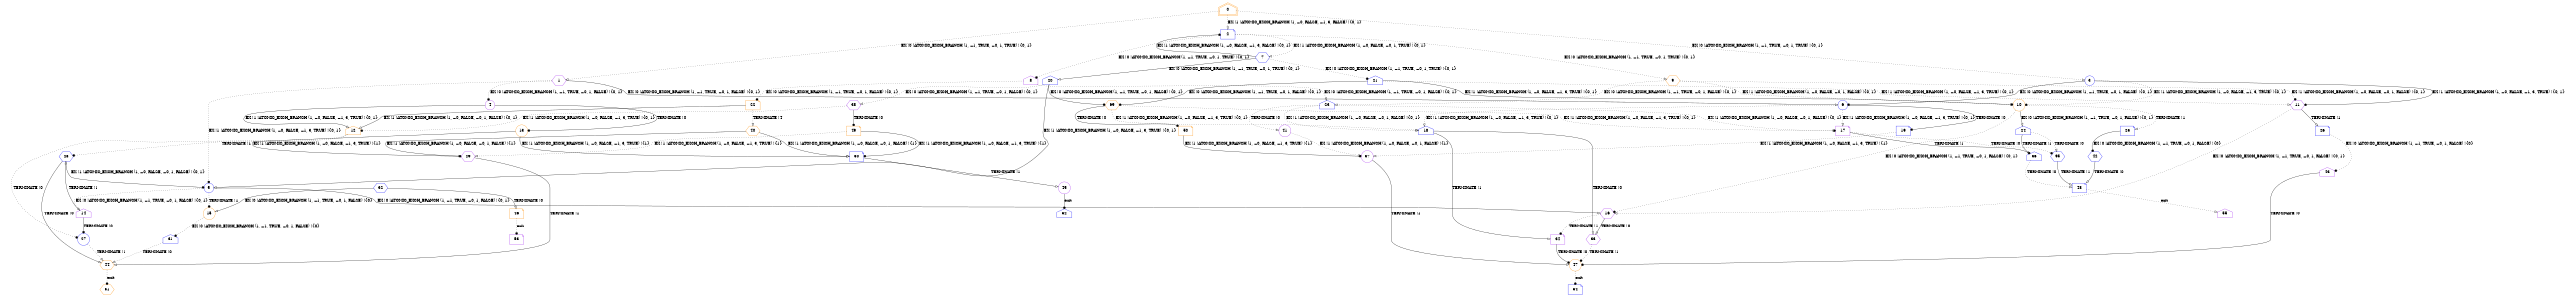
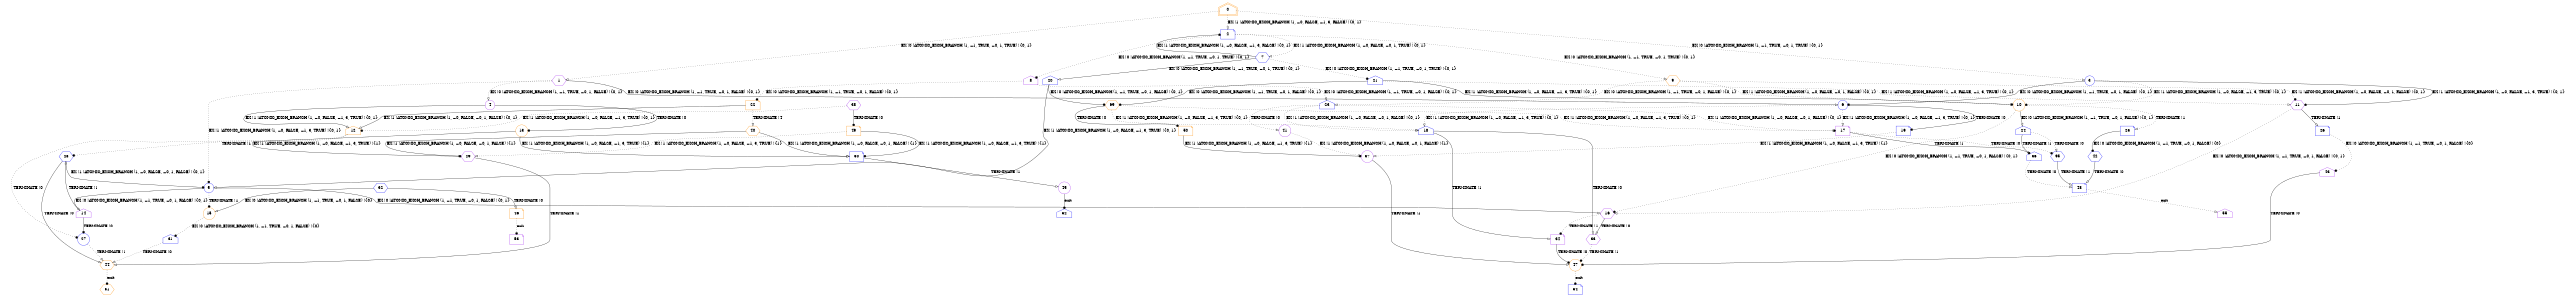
(507, 84) -> (507, 84)
(952, 87) -> none
(134, 192) -> (134, 192)
